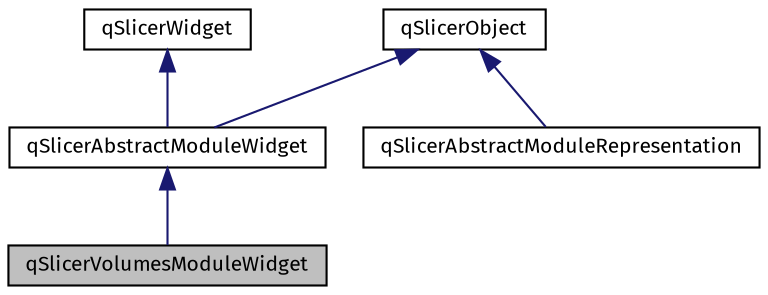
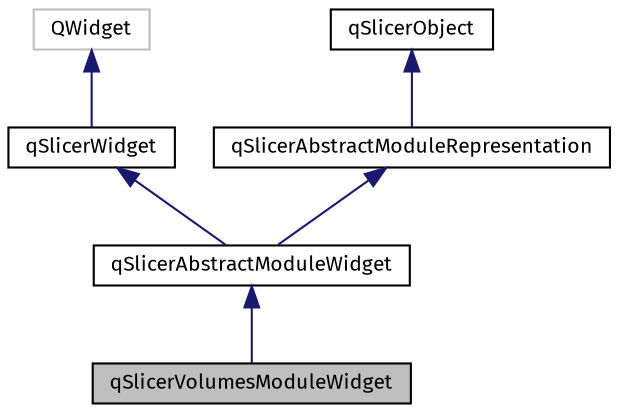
none -> (92, 29)
(306, 92) -> (323, 213)
